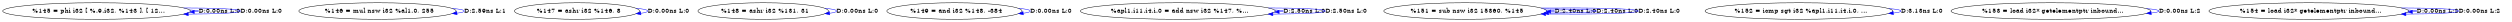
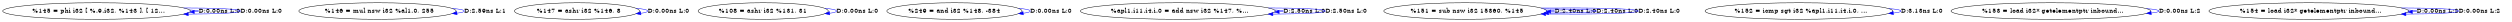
(763, 11) -> (763, 11)
(954, 11) -> (954, 11)
